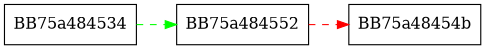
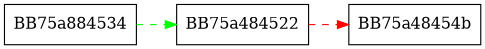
(70, 25) -> (70, 25)
(243, 25) -> (243, 25)
